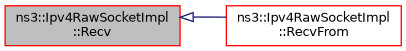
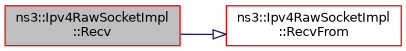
(210, 17) -> (197, 34)
